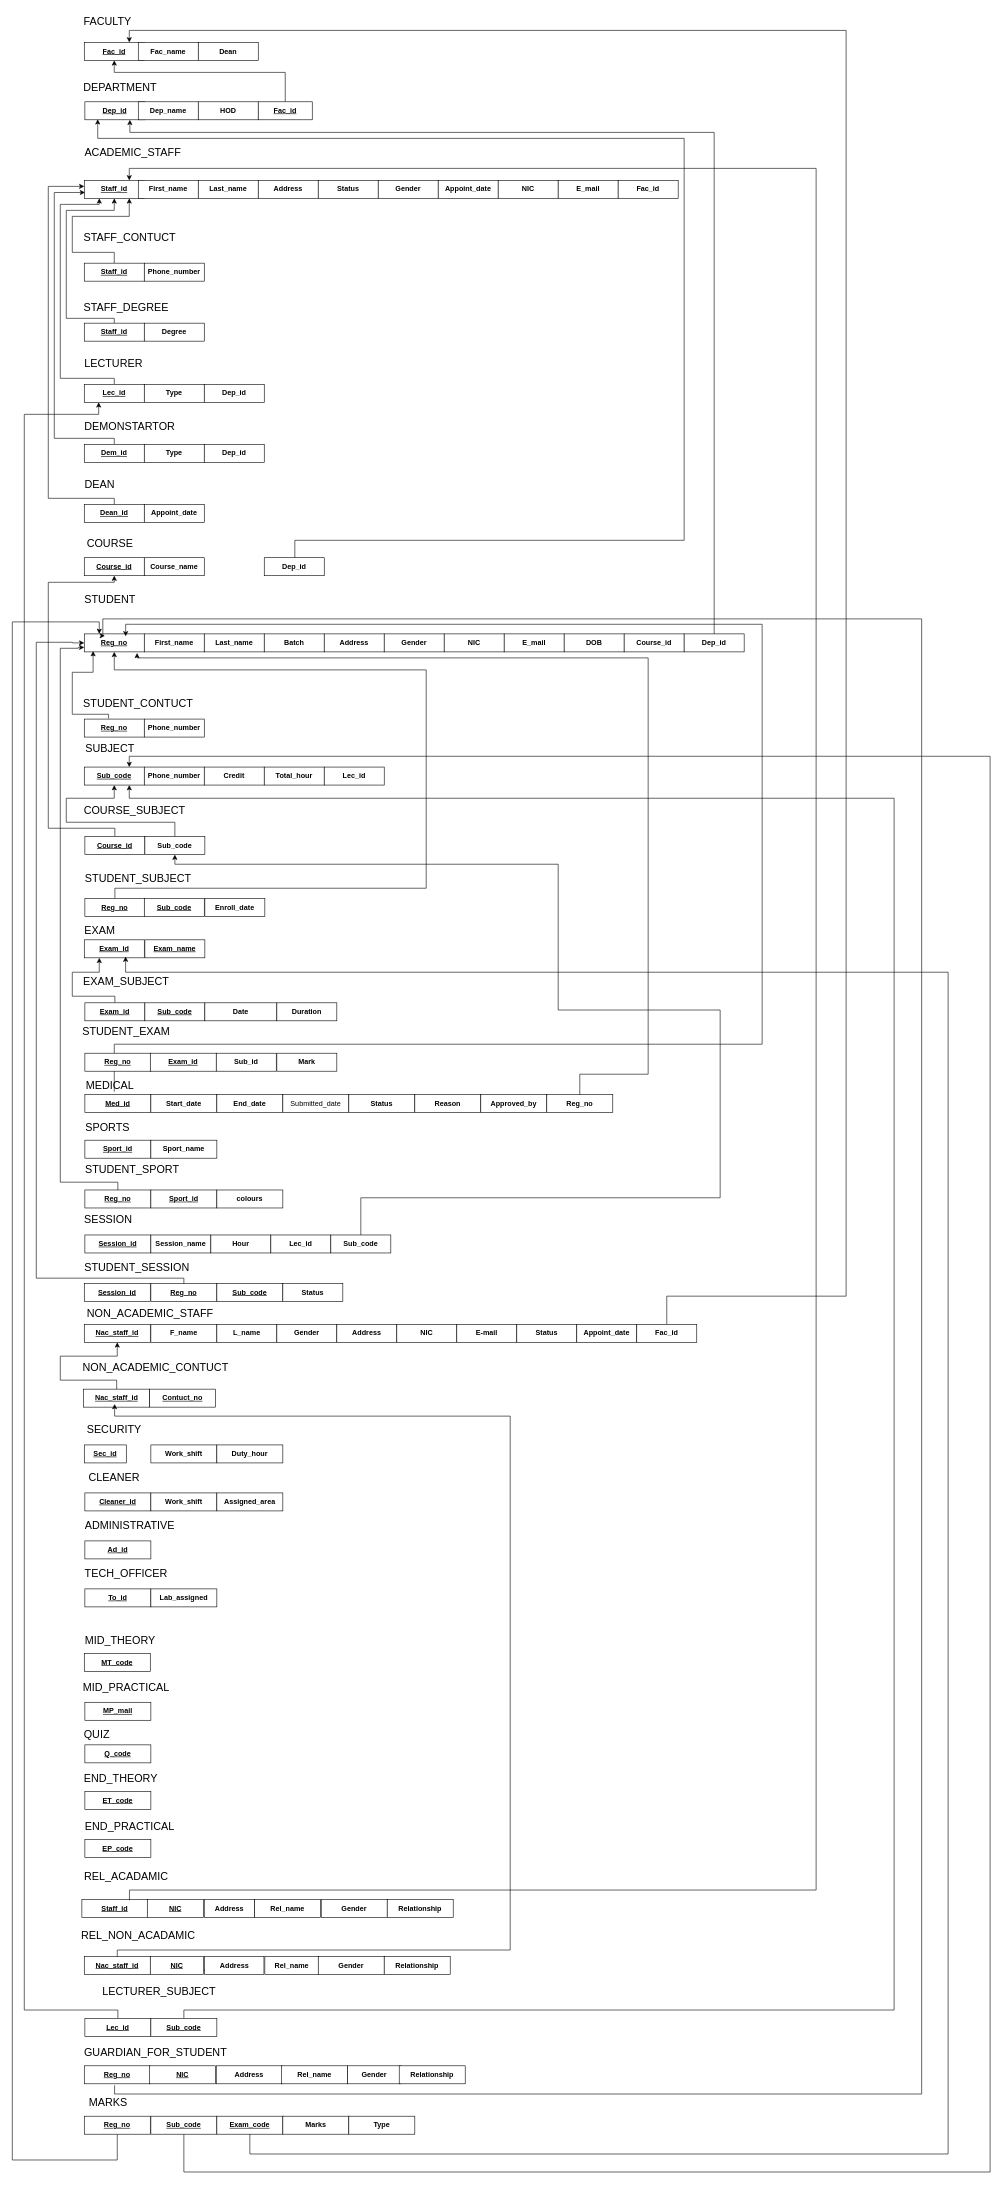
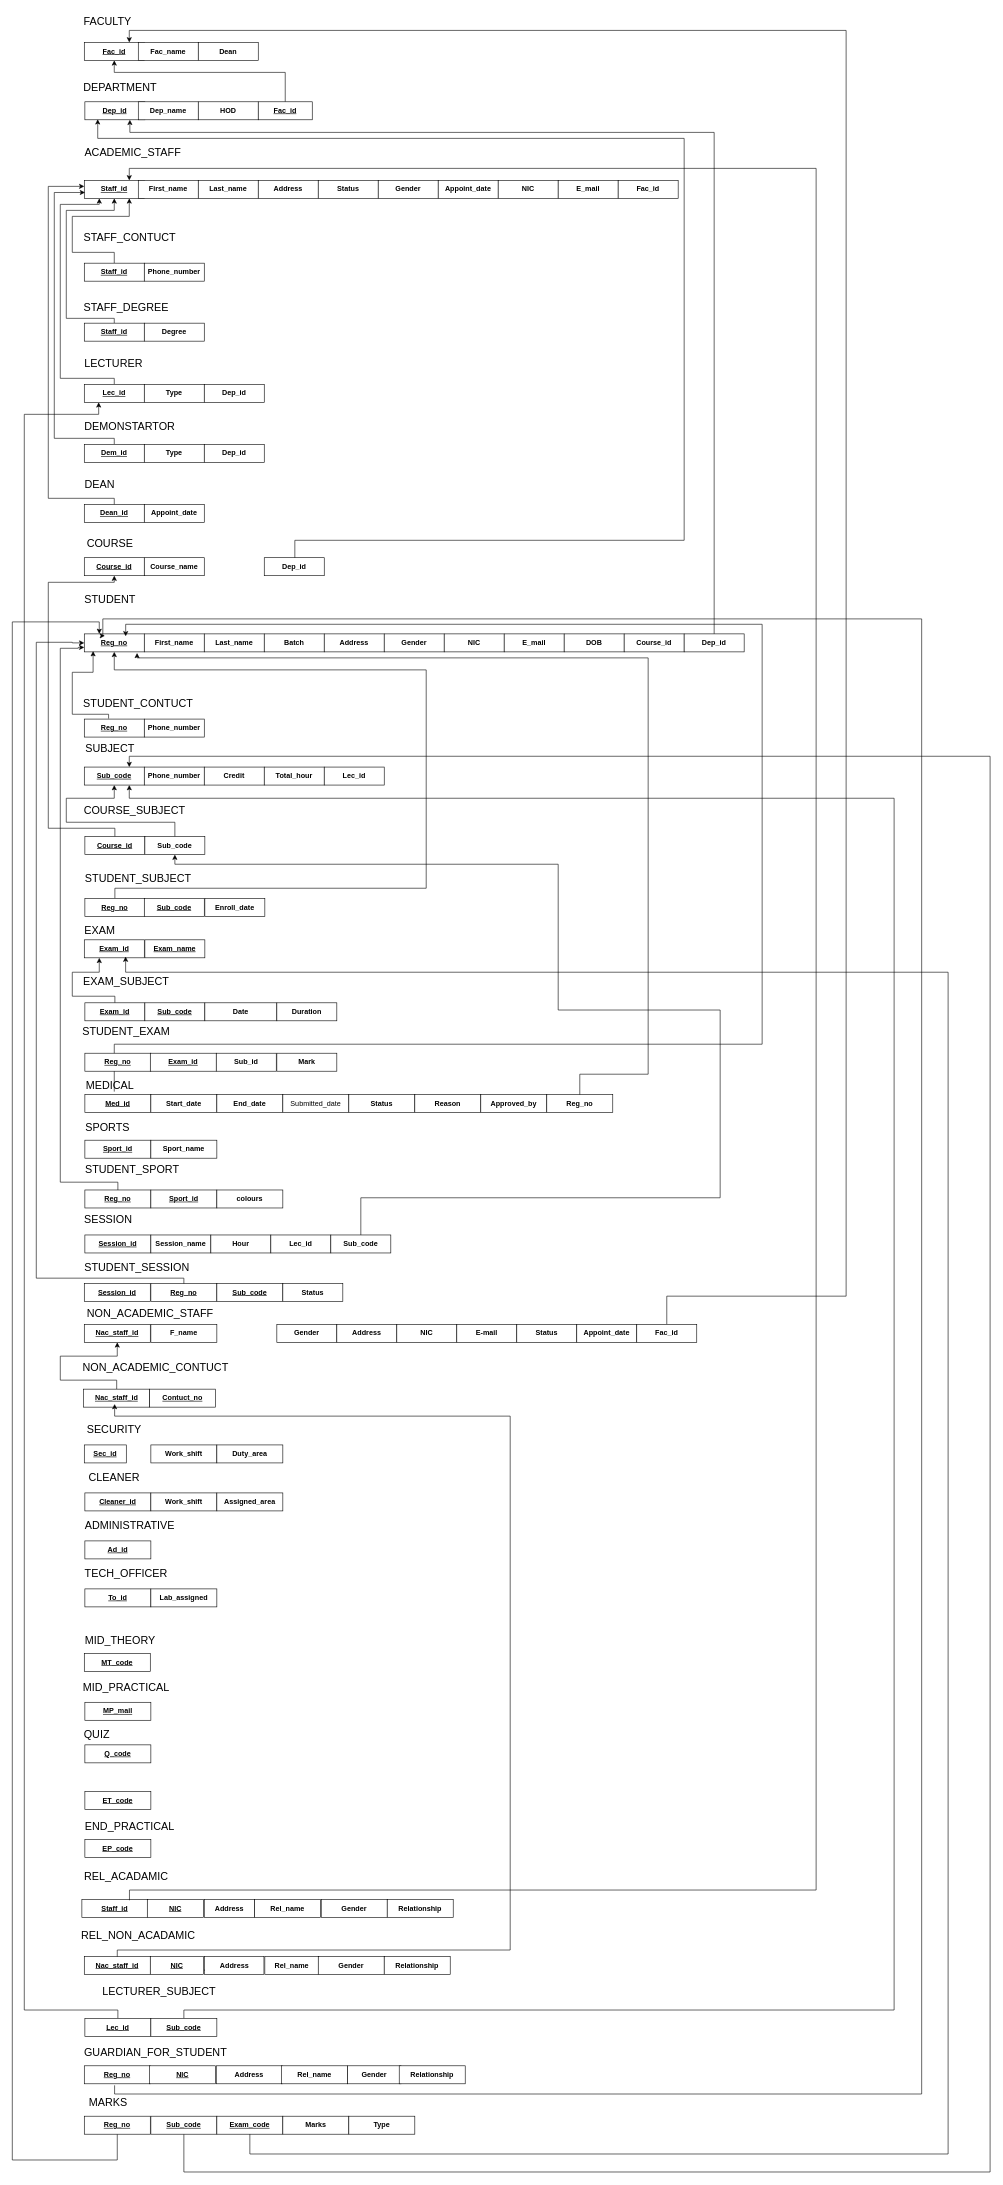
(247, 1334) -> none
(250, 1454) -> (250, 1454)
(121, 1779) -> none
